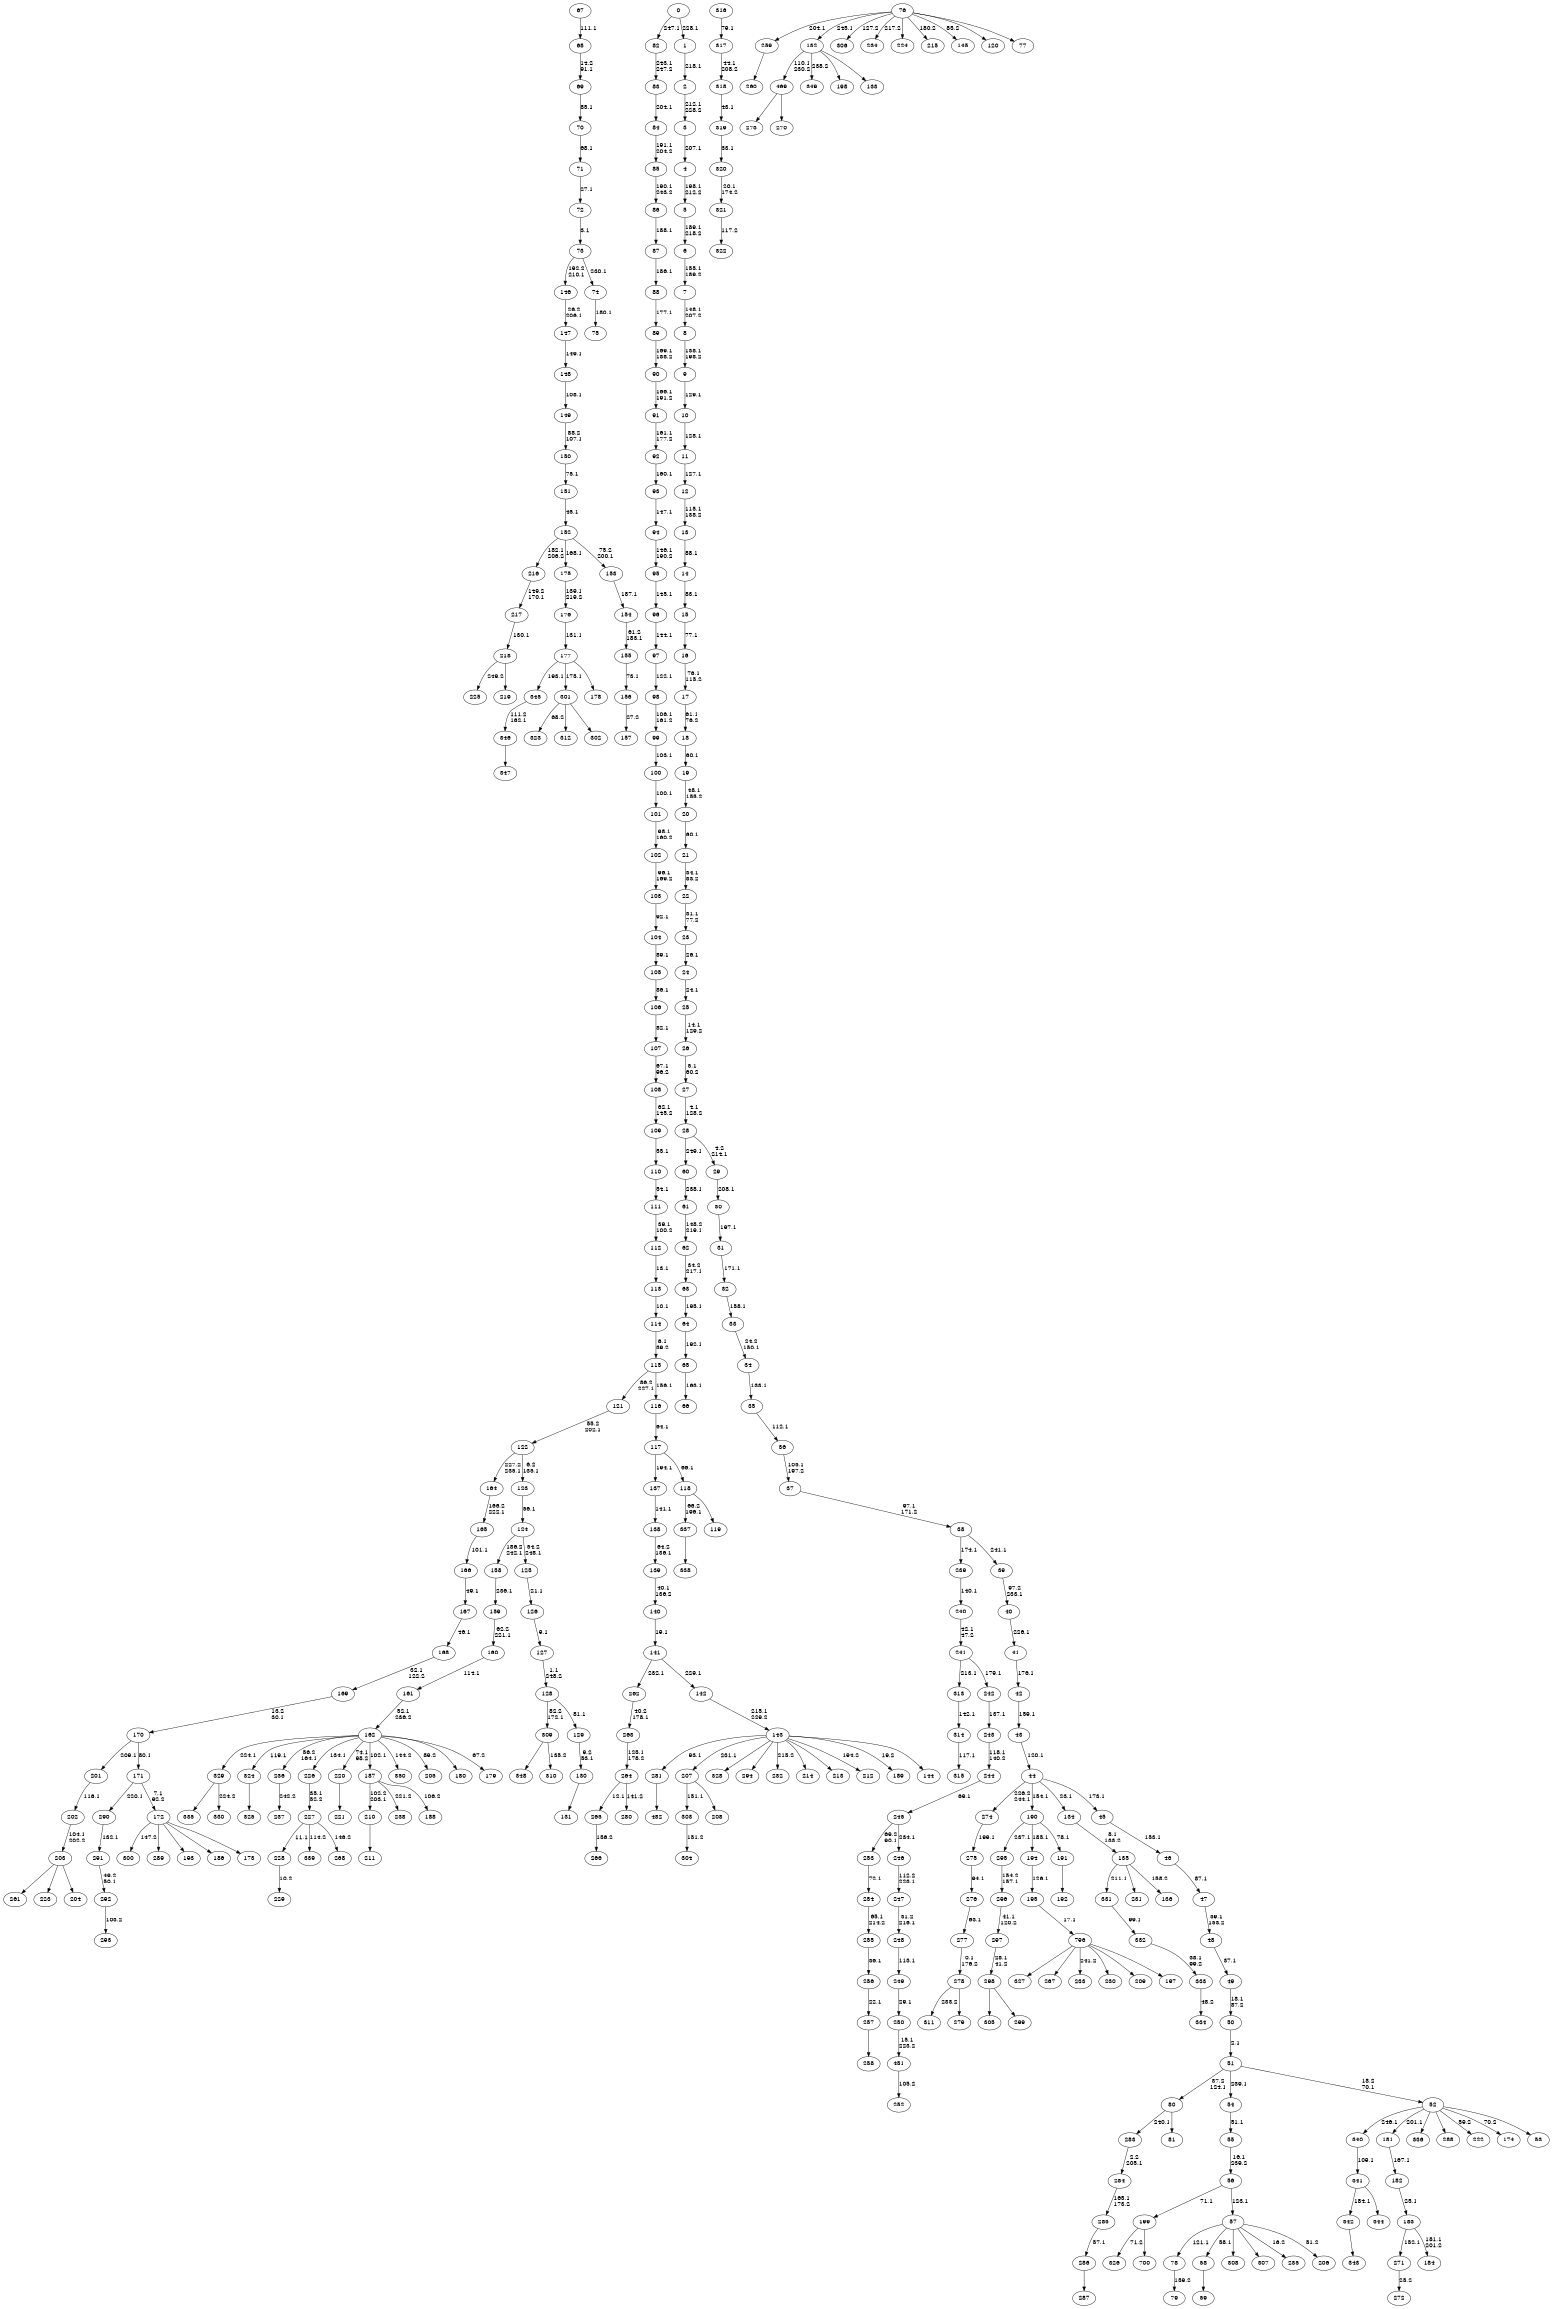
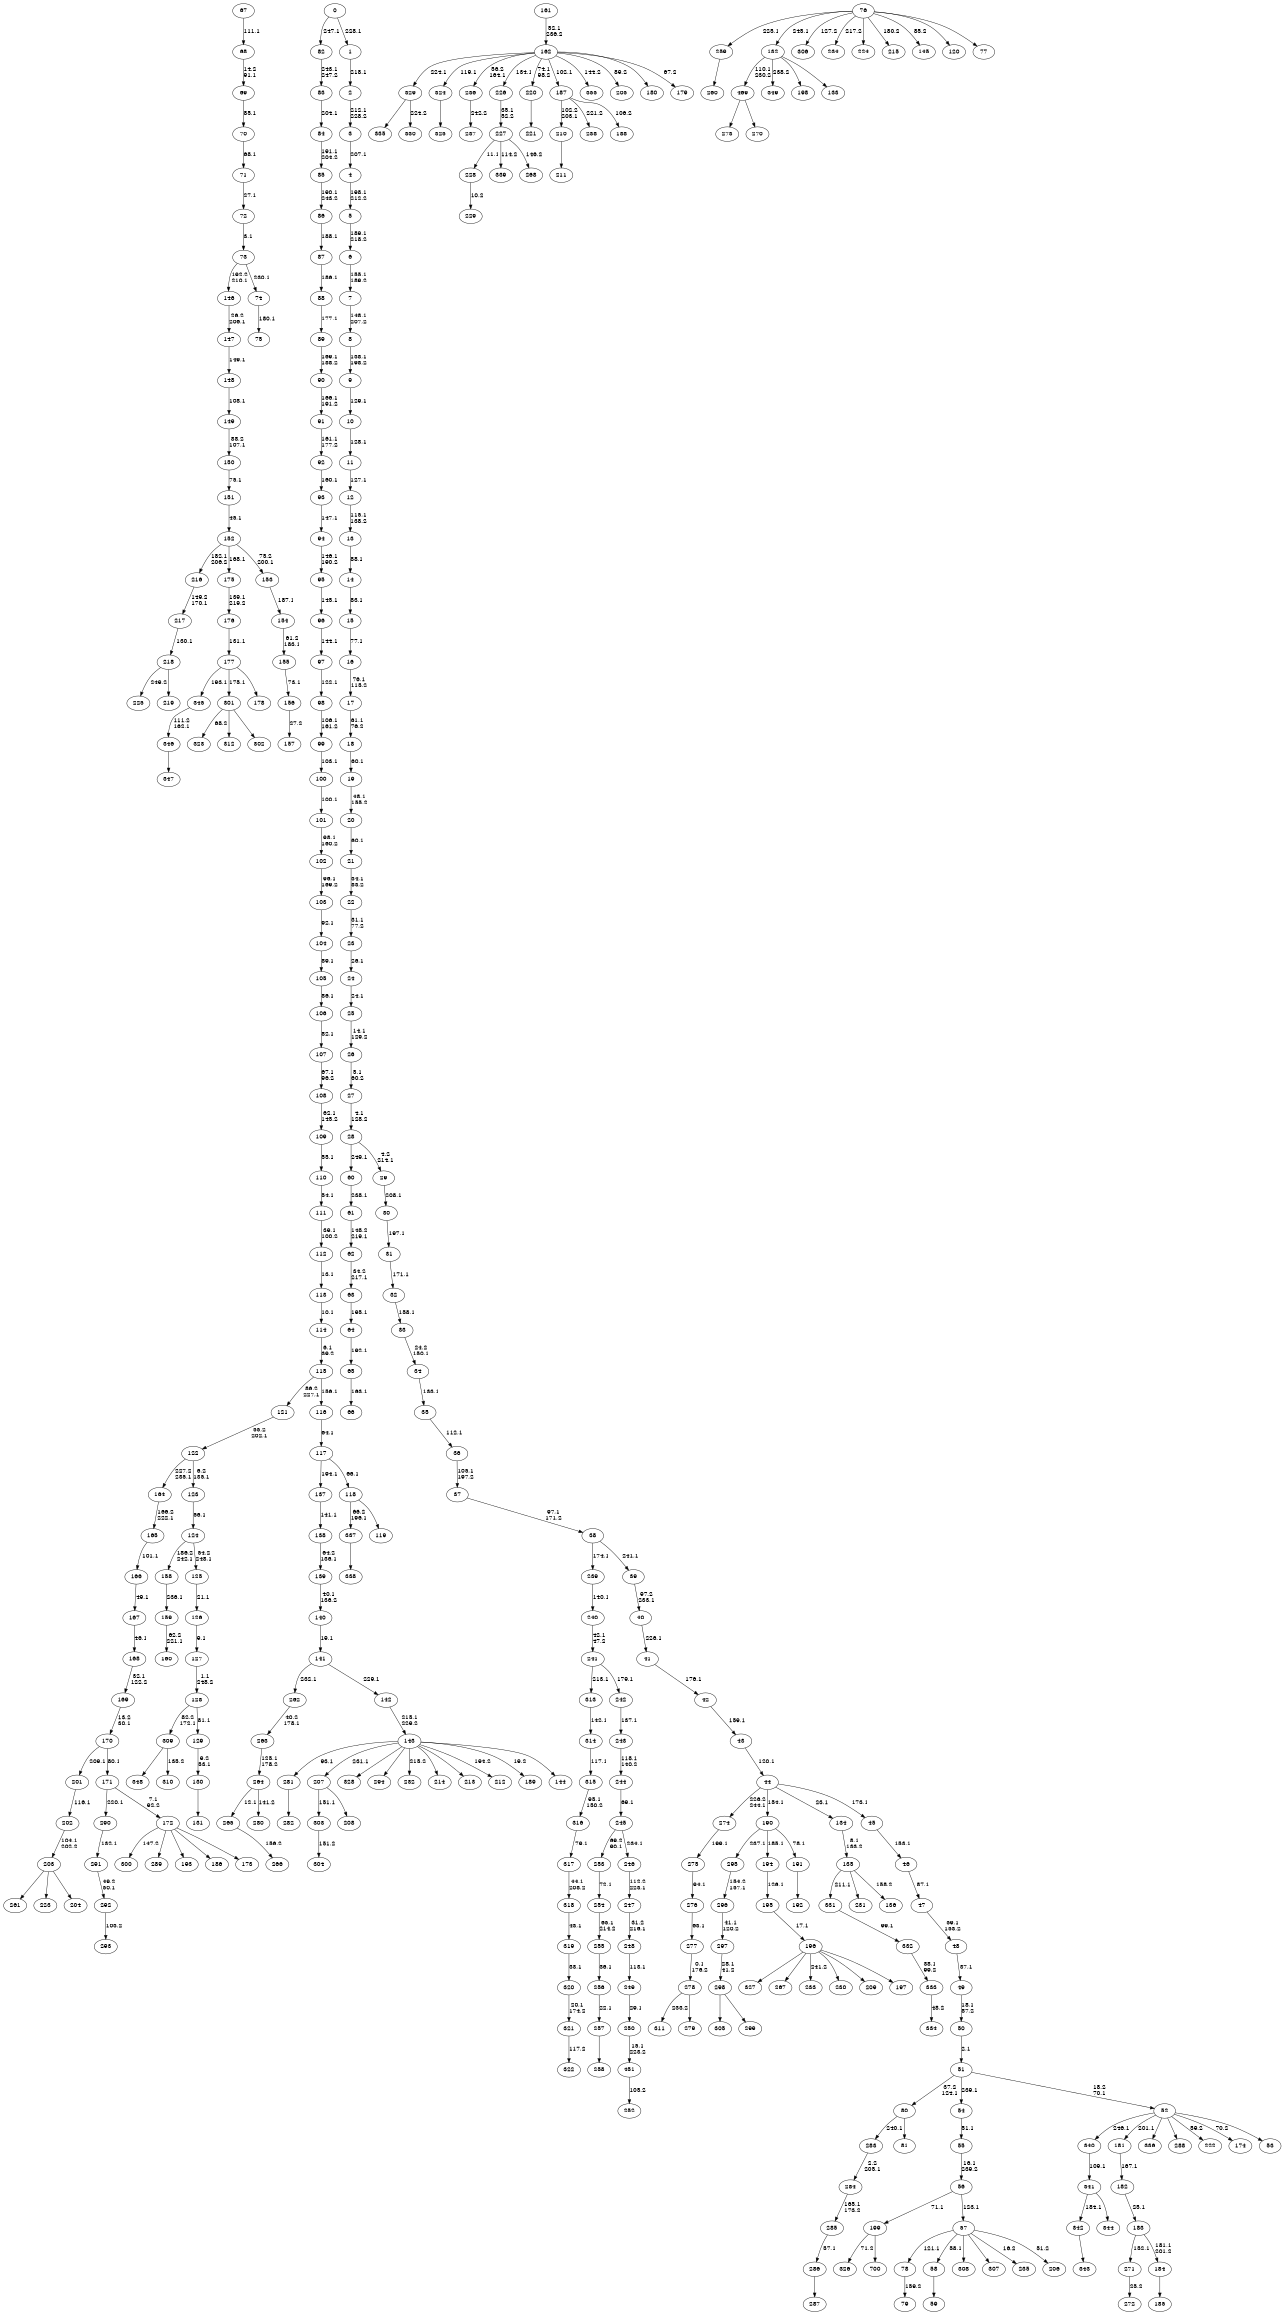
(817, 28) -> (771, 31)
(452, 1673) -> none
(400, 1776) -> (592, 93)
none -> (585, 1801)
(657, 1817) -> (289, 1823)
(1080, 1941) -> (811, 1947)
none -> (1160, 2304)
